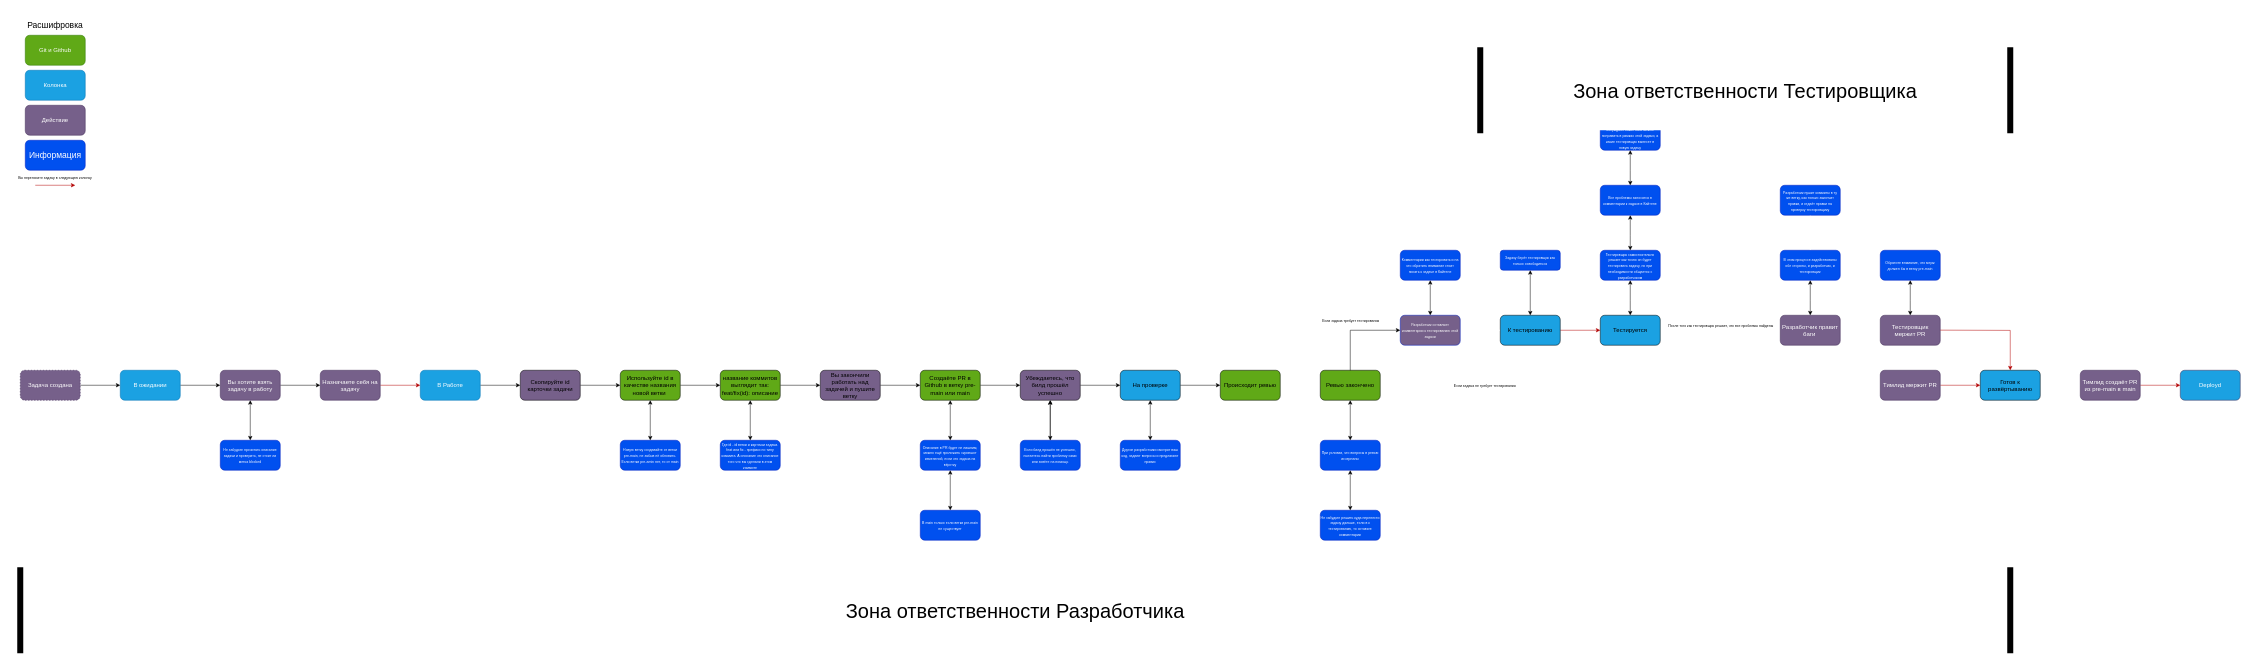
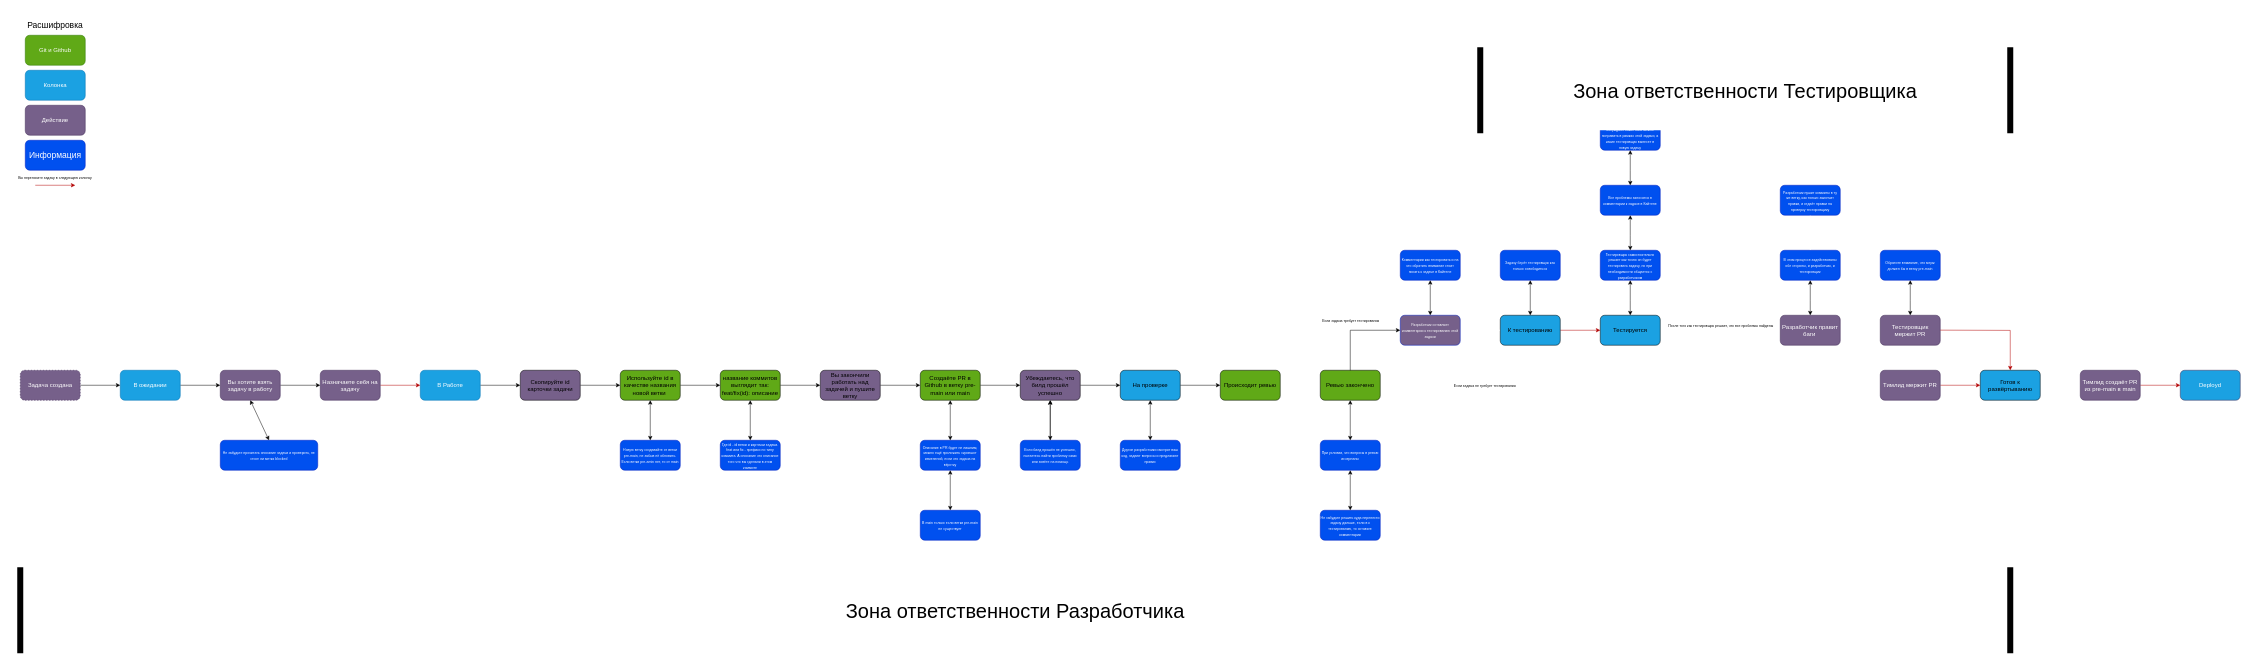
(1530, 260) -> (1530, 265)
(250, 455) -> (269, 455)
